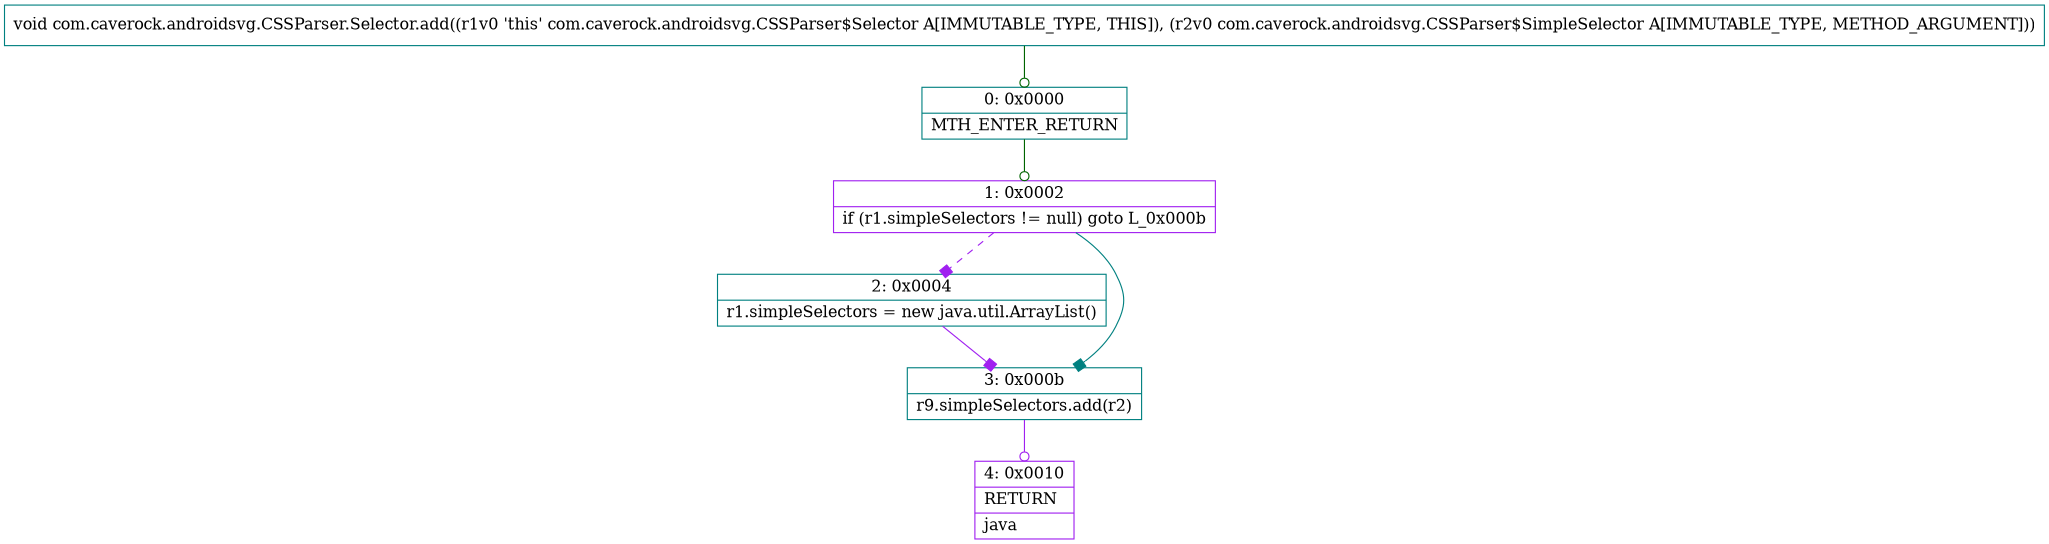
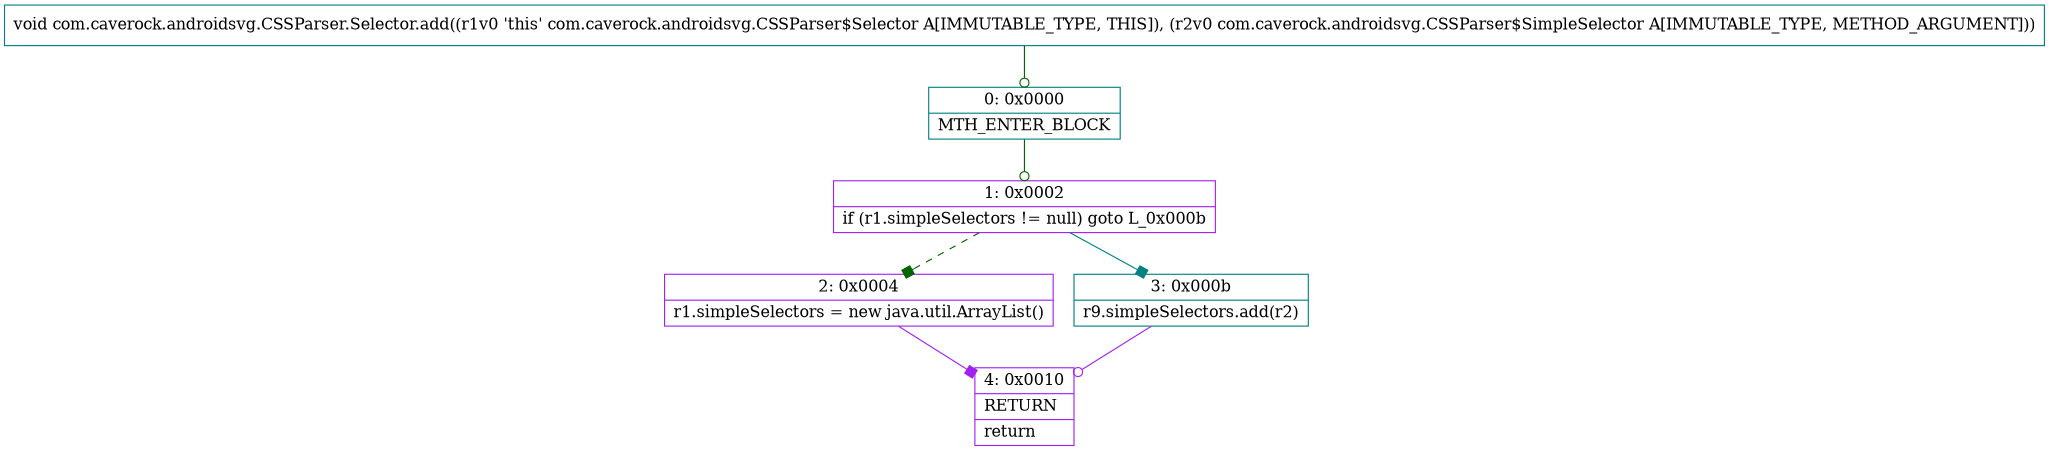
(1024, 126) -> (1024, 126)
(973, 250) -> (947, 251)
(912, 300) -> (859, 300)
(964, 343) -> (932, 347)
(1001, 525) -> (1010, 432)
